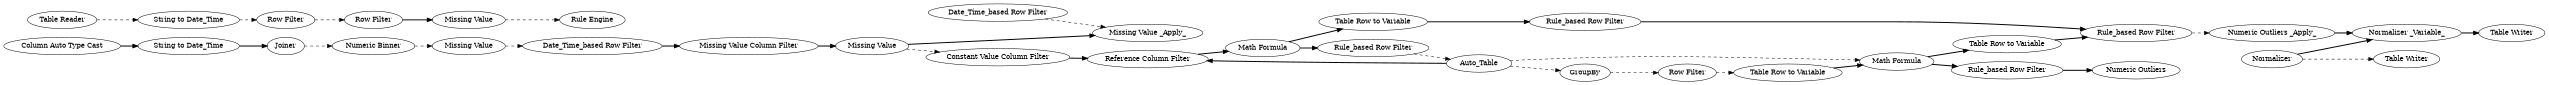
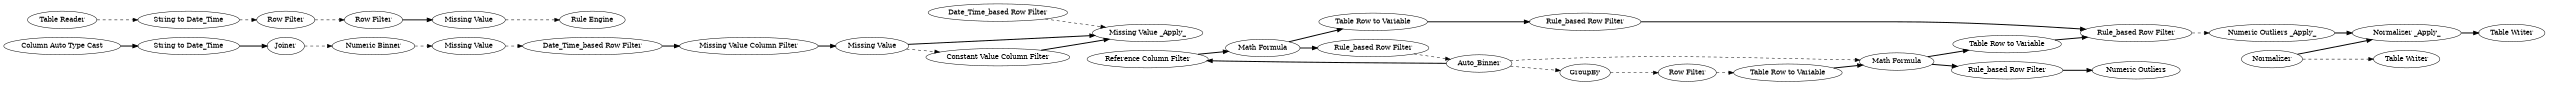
(2407, 33) -> (2407, 33)
(1076, 58) -> (1073, 45)
(1479, 63) -> (1479, 63)
